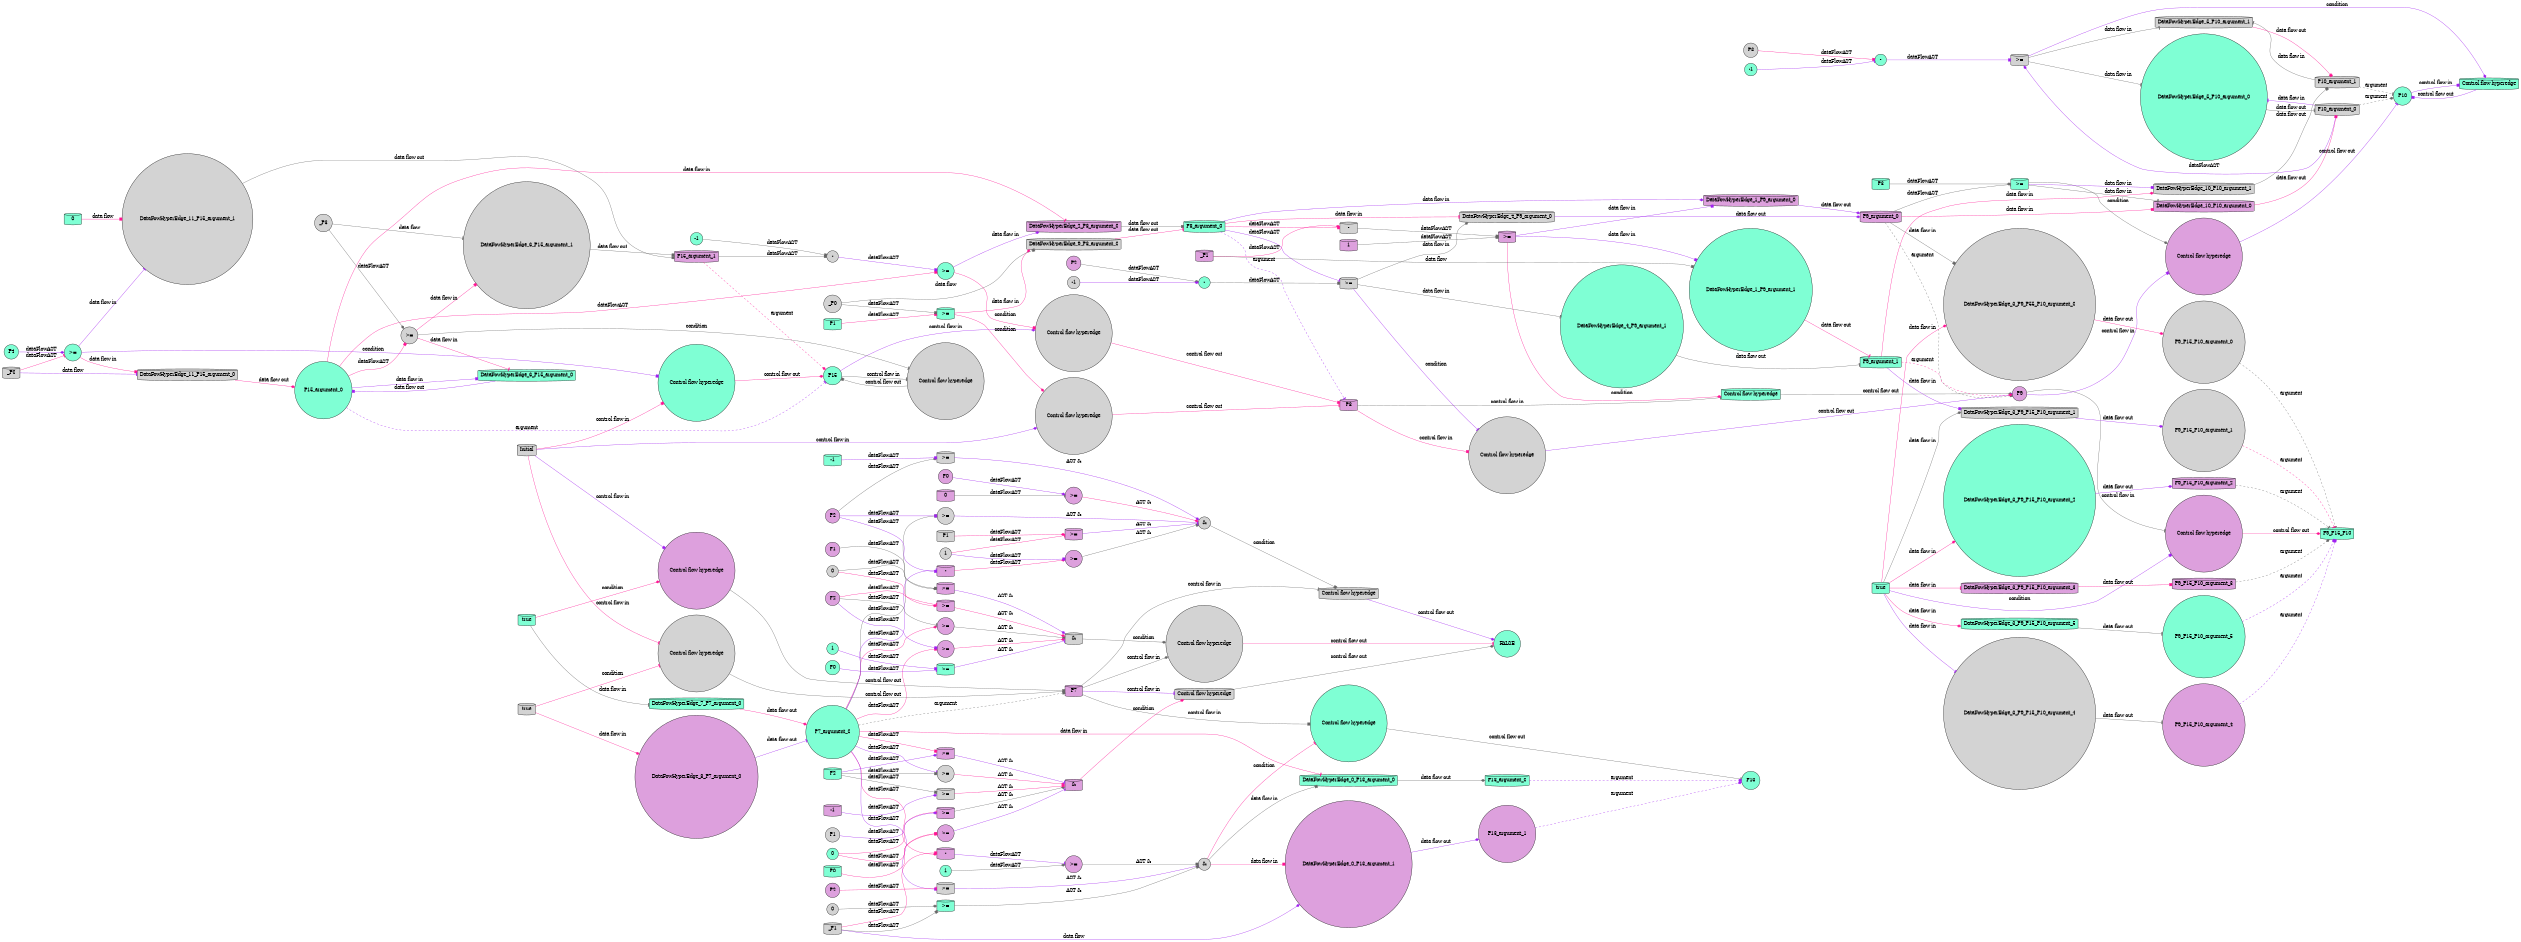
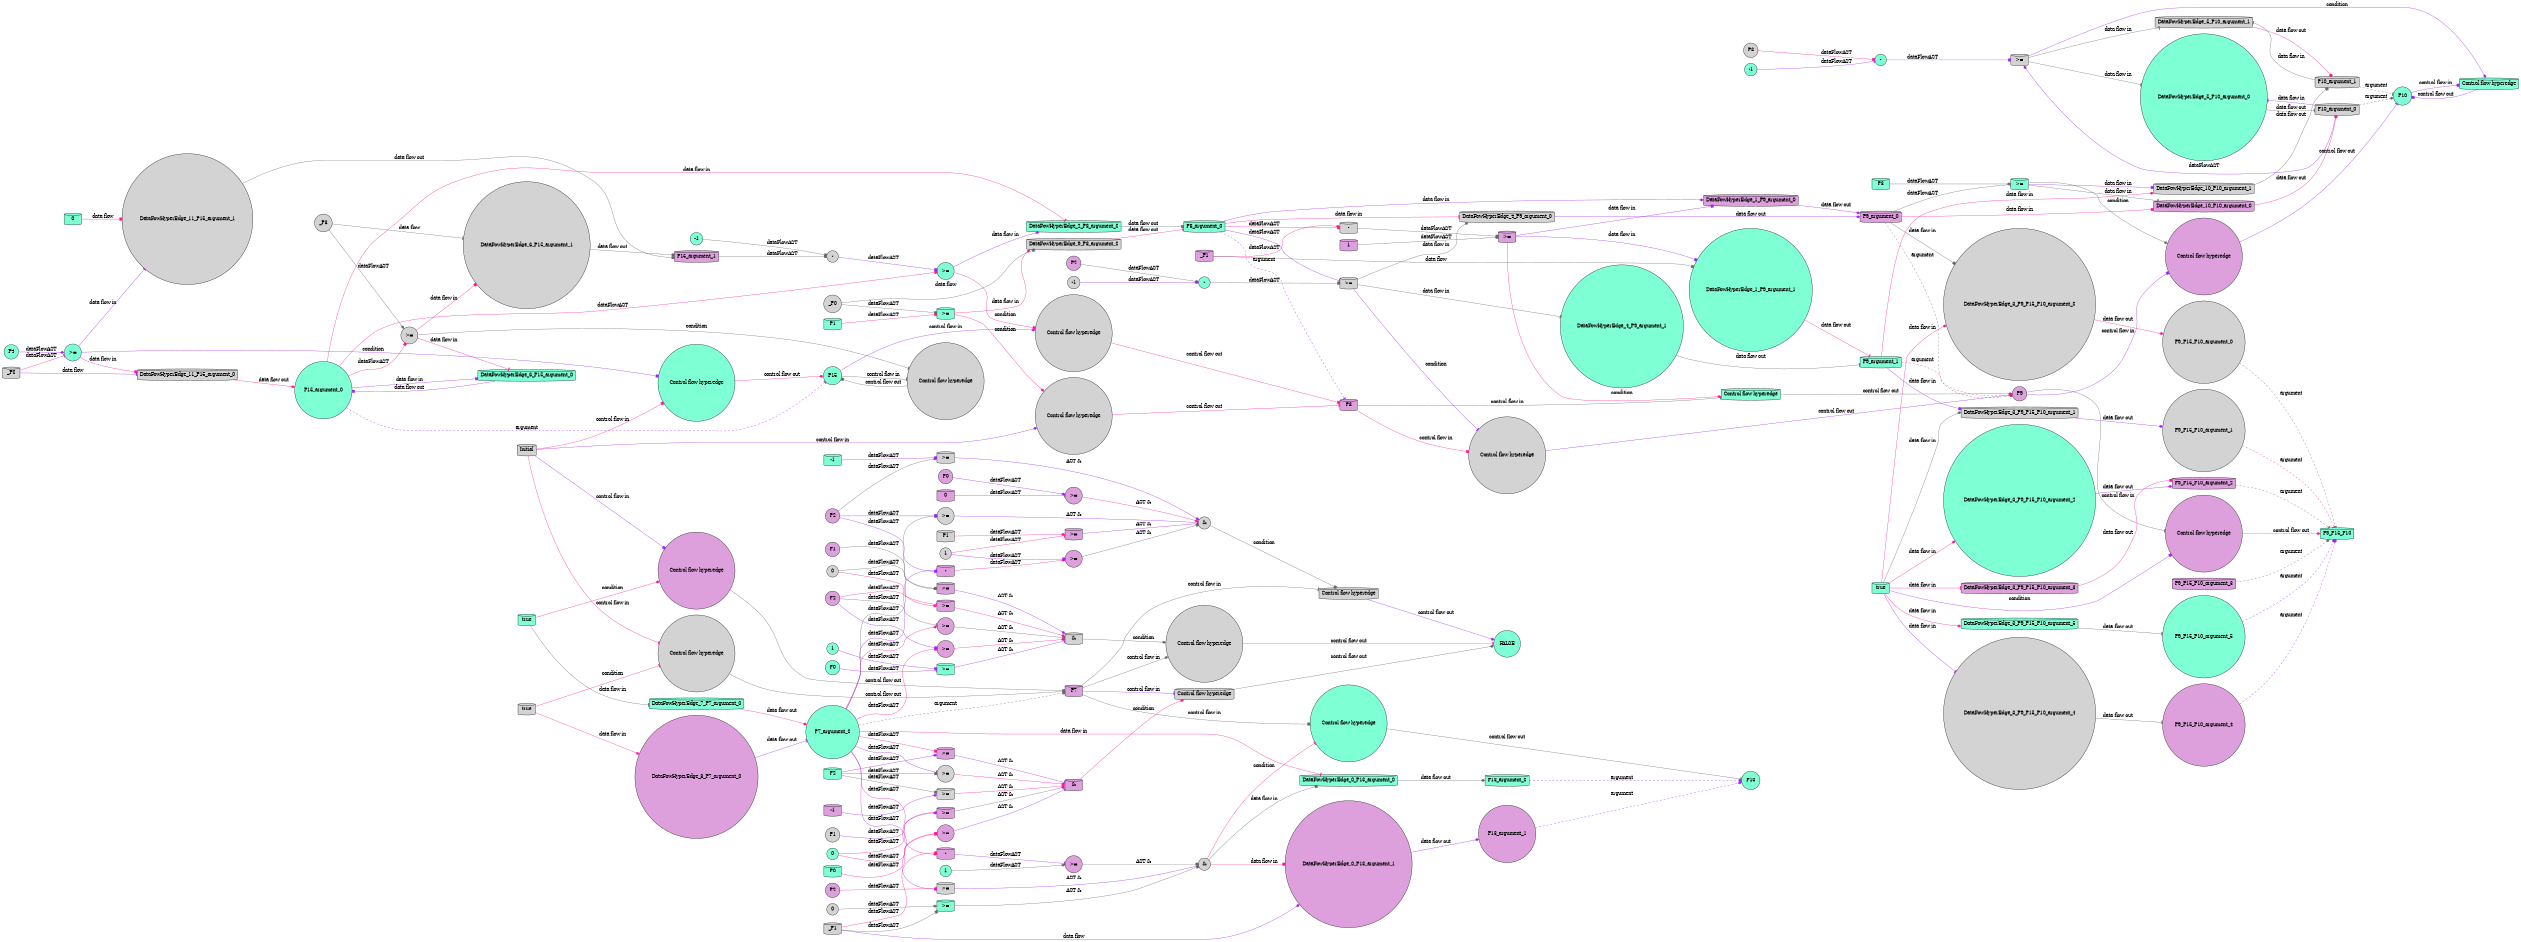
(1074, 227) -> (1074, 227)
(2020, 304) -> (2020, 304)
(763, 315) -> none
(2128, 586) -> (2134, 536)
